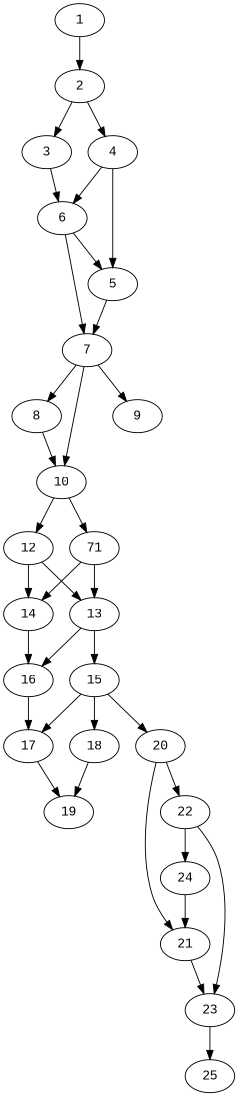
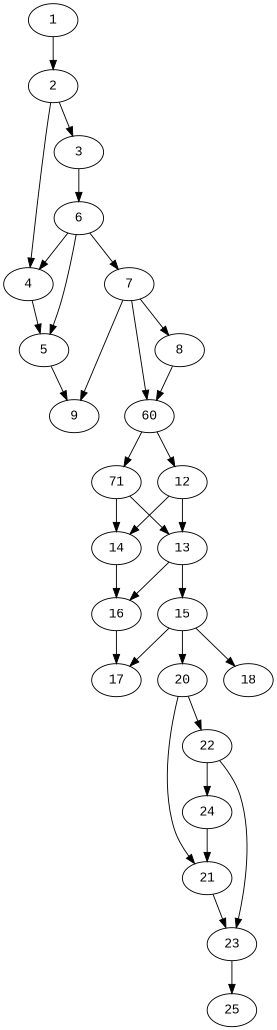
(90, 182) -> (56, 248)
(102, 313) -> (57, 379)
(61, 482) -> (149, 416)
(69, 812) -> none
